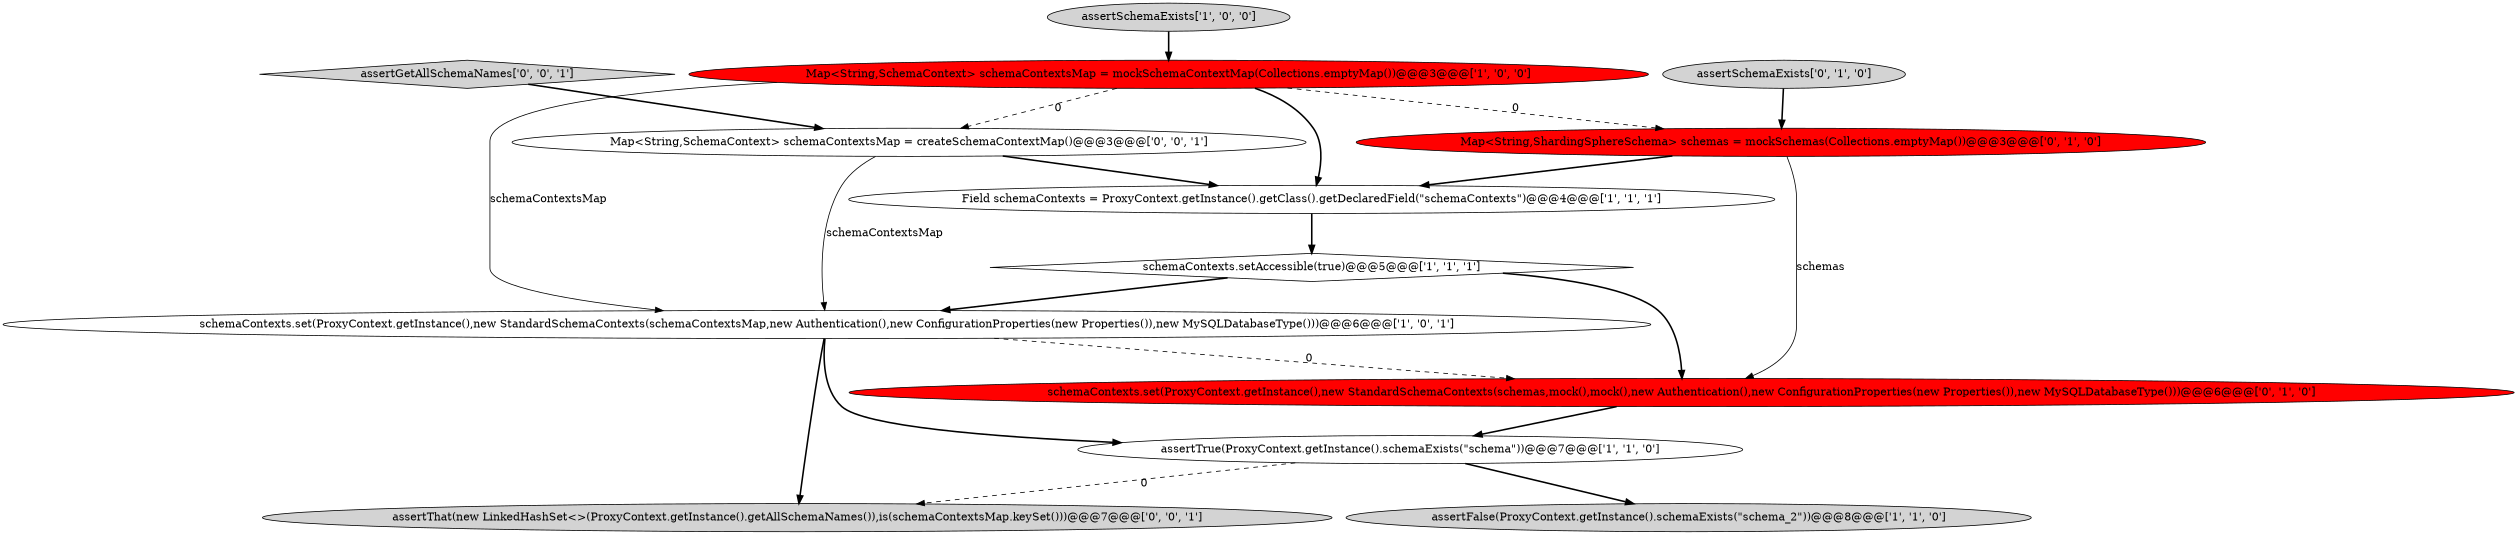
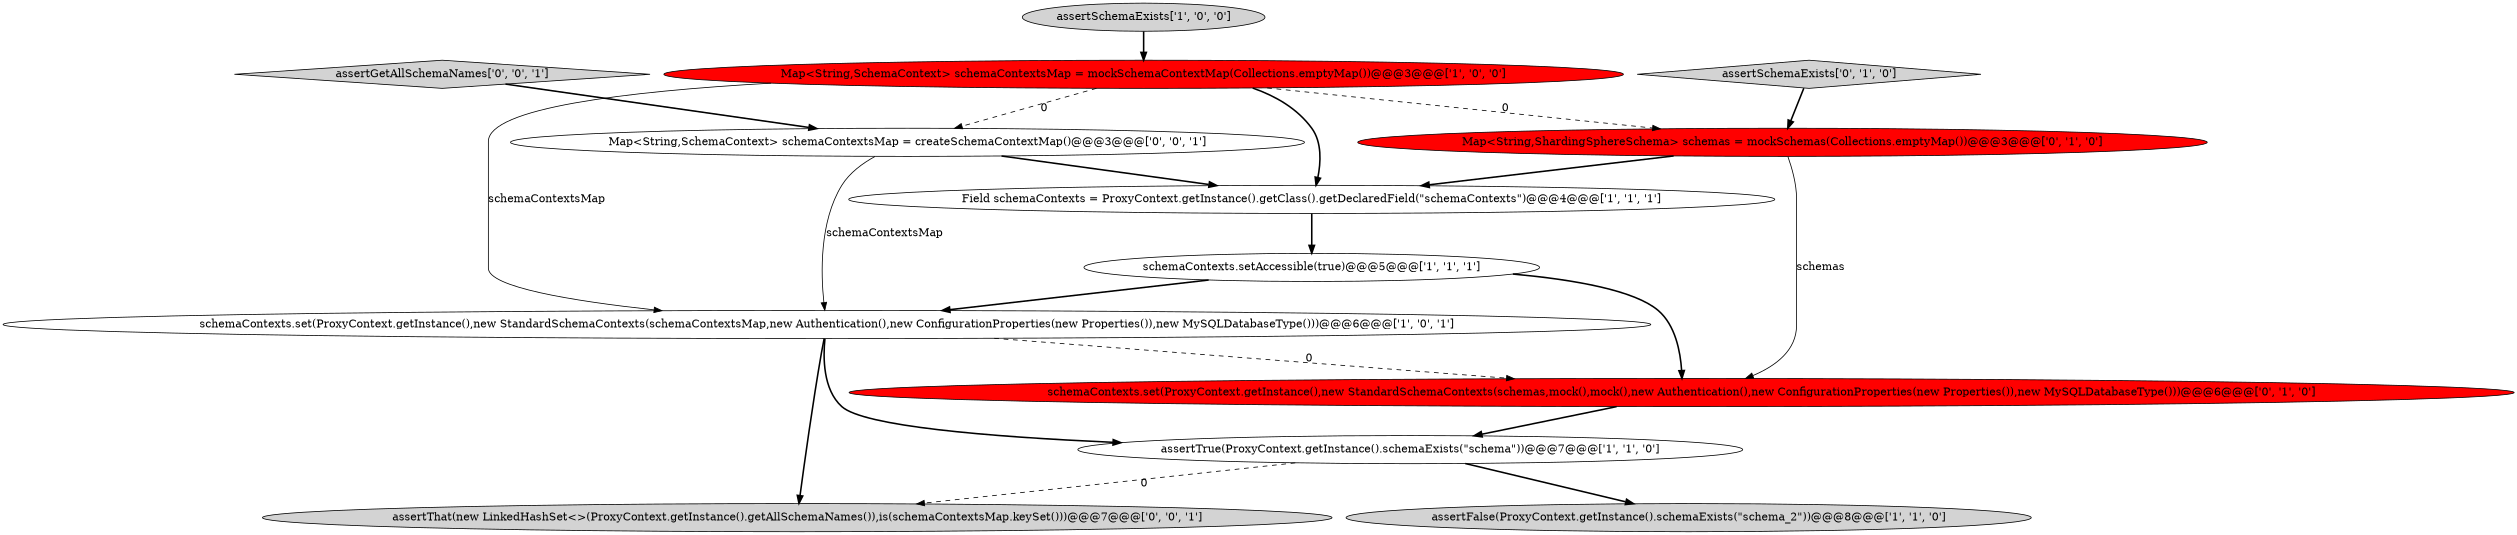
(1784, 74) -> (1809, 74)
(1312, 267) -> (1312, 267)
